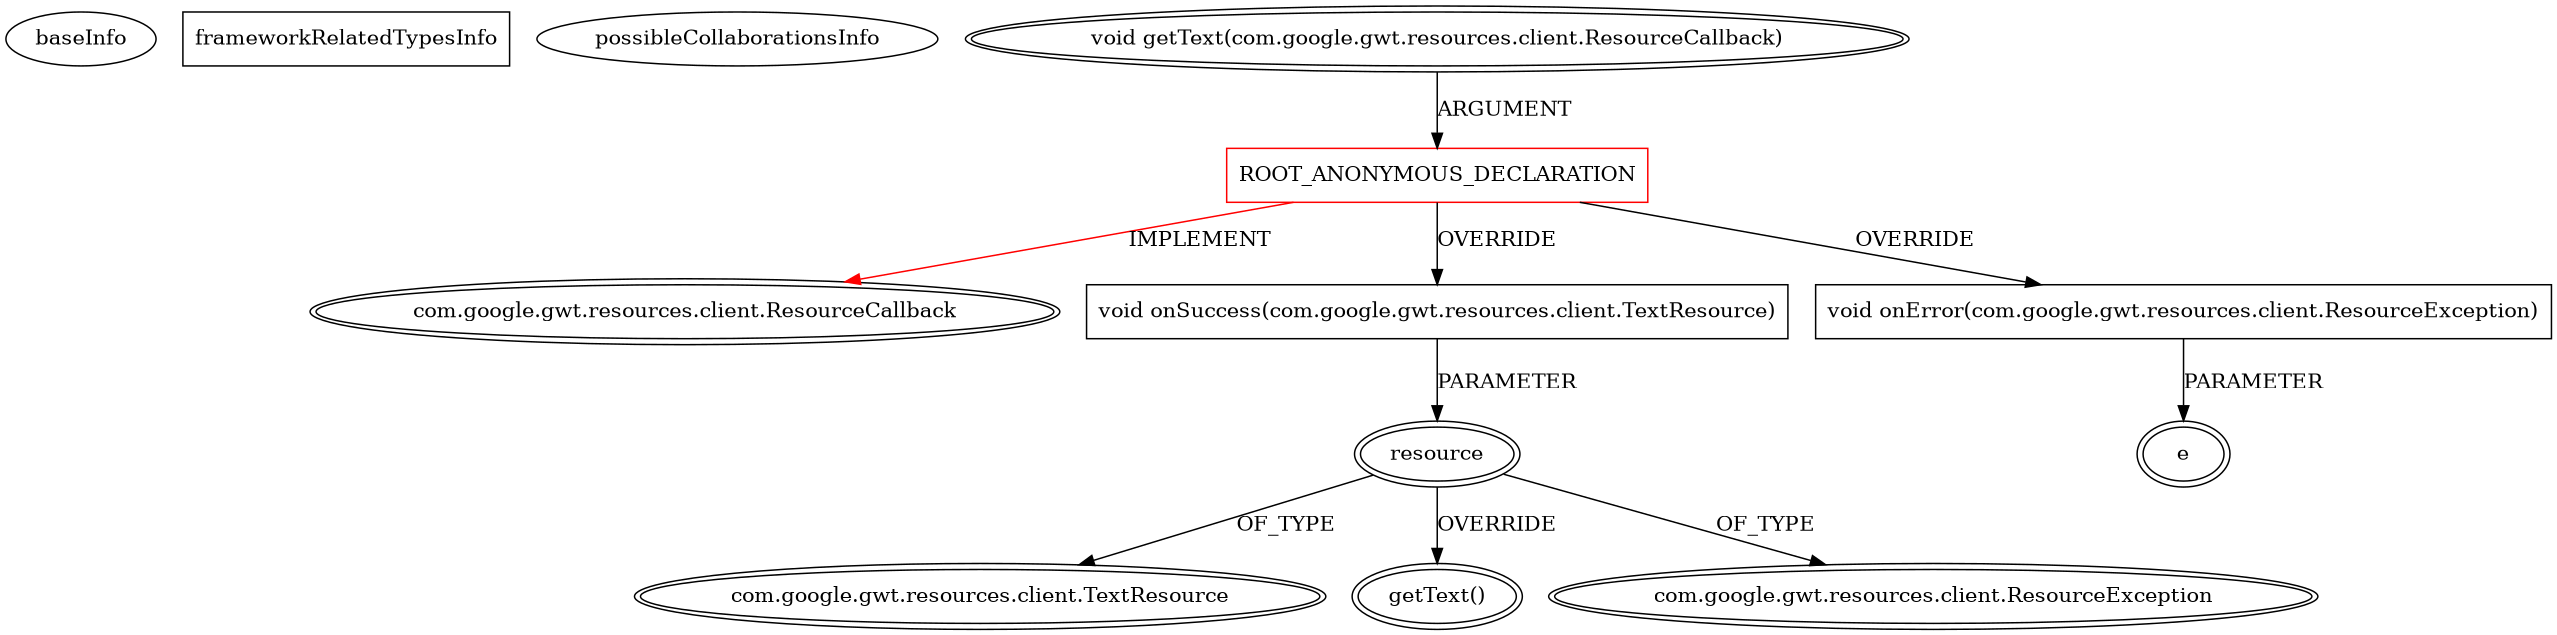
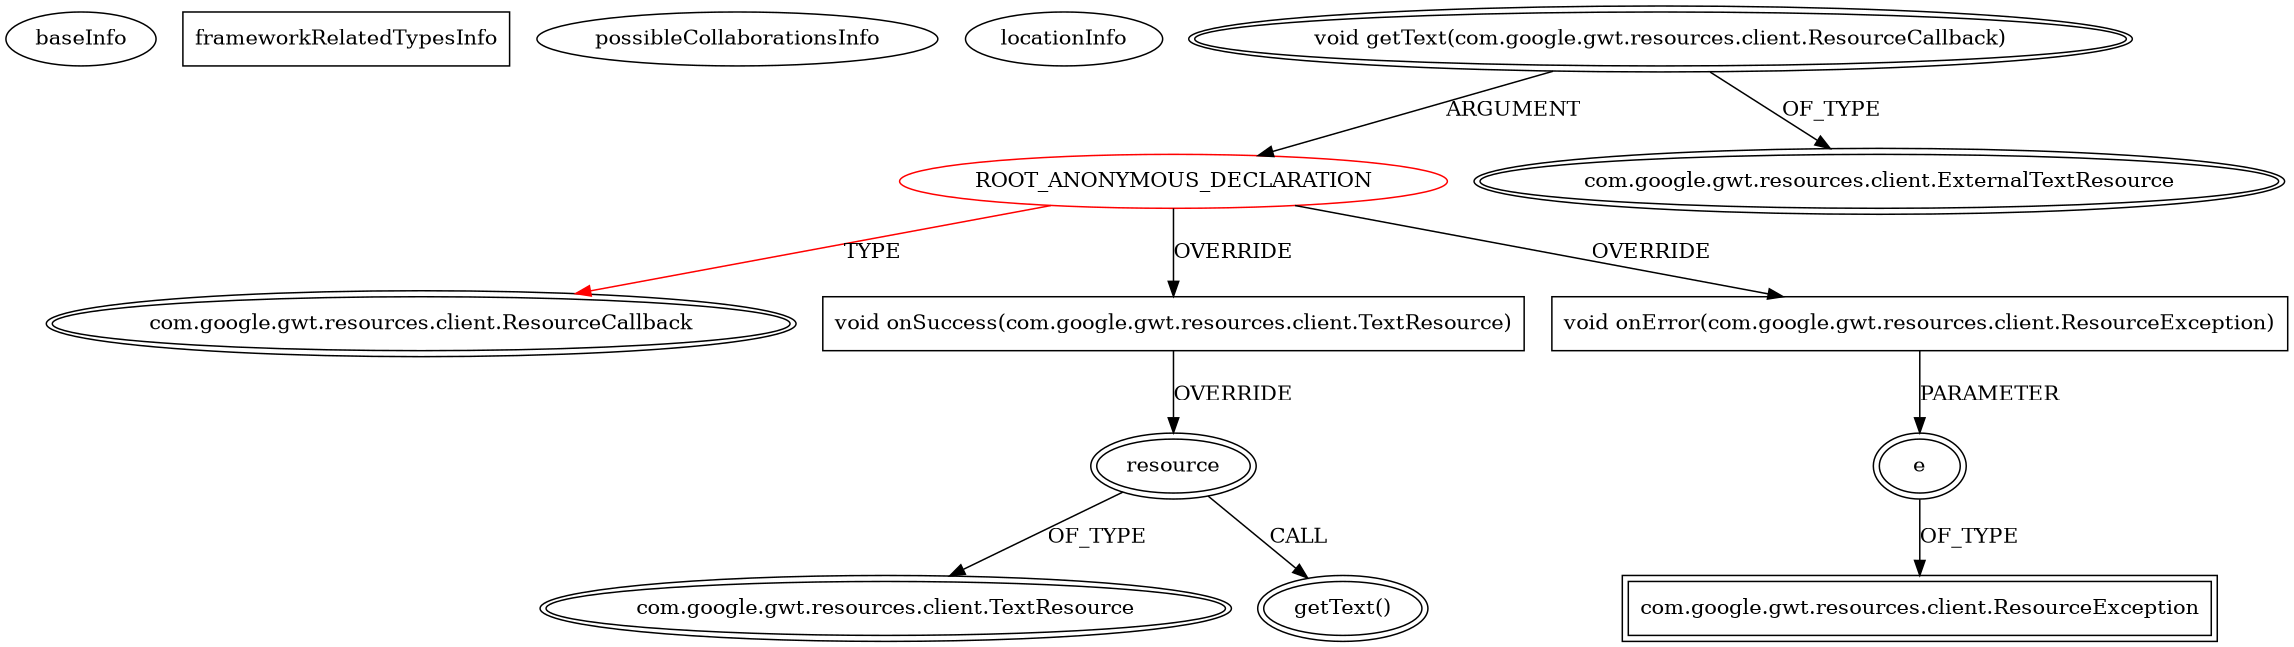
none -> (1064, 39)
(1437, 175) -> (1173, 181)
none -> (1879, 181)
(1200, 241) -> (873, 253)
(1508, 383) -> (1233, 395)
(1657, 517) -> (1920, 530)
(1497, 525) -> (1299, 537)
(1933, 596) -> (1920, 608)
